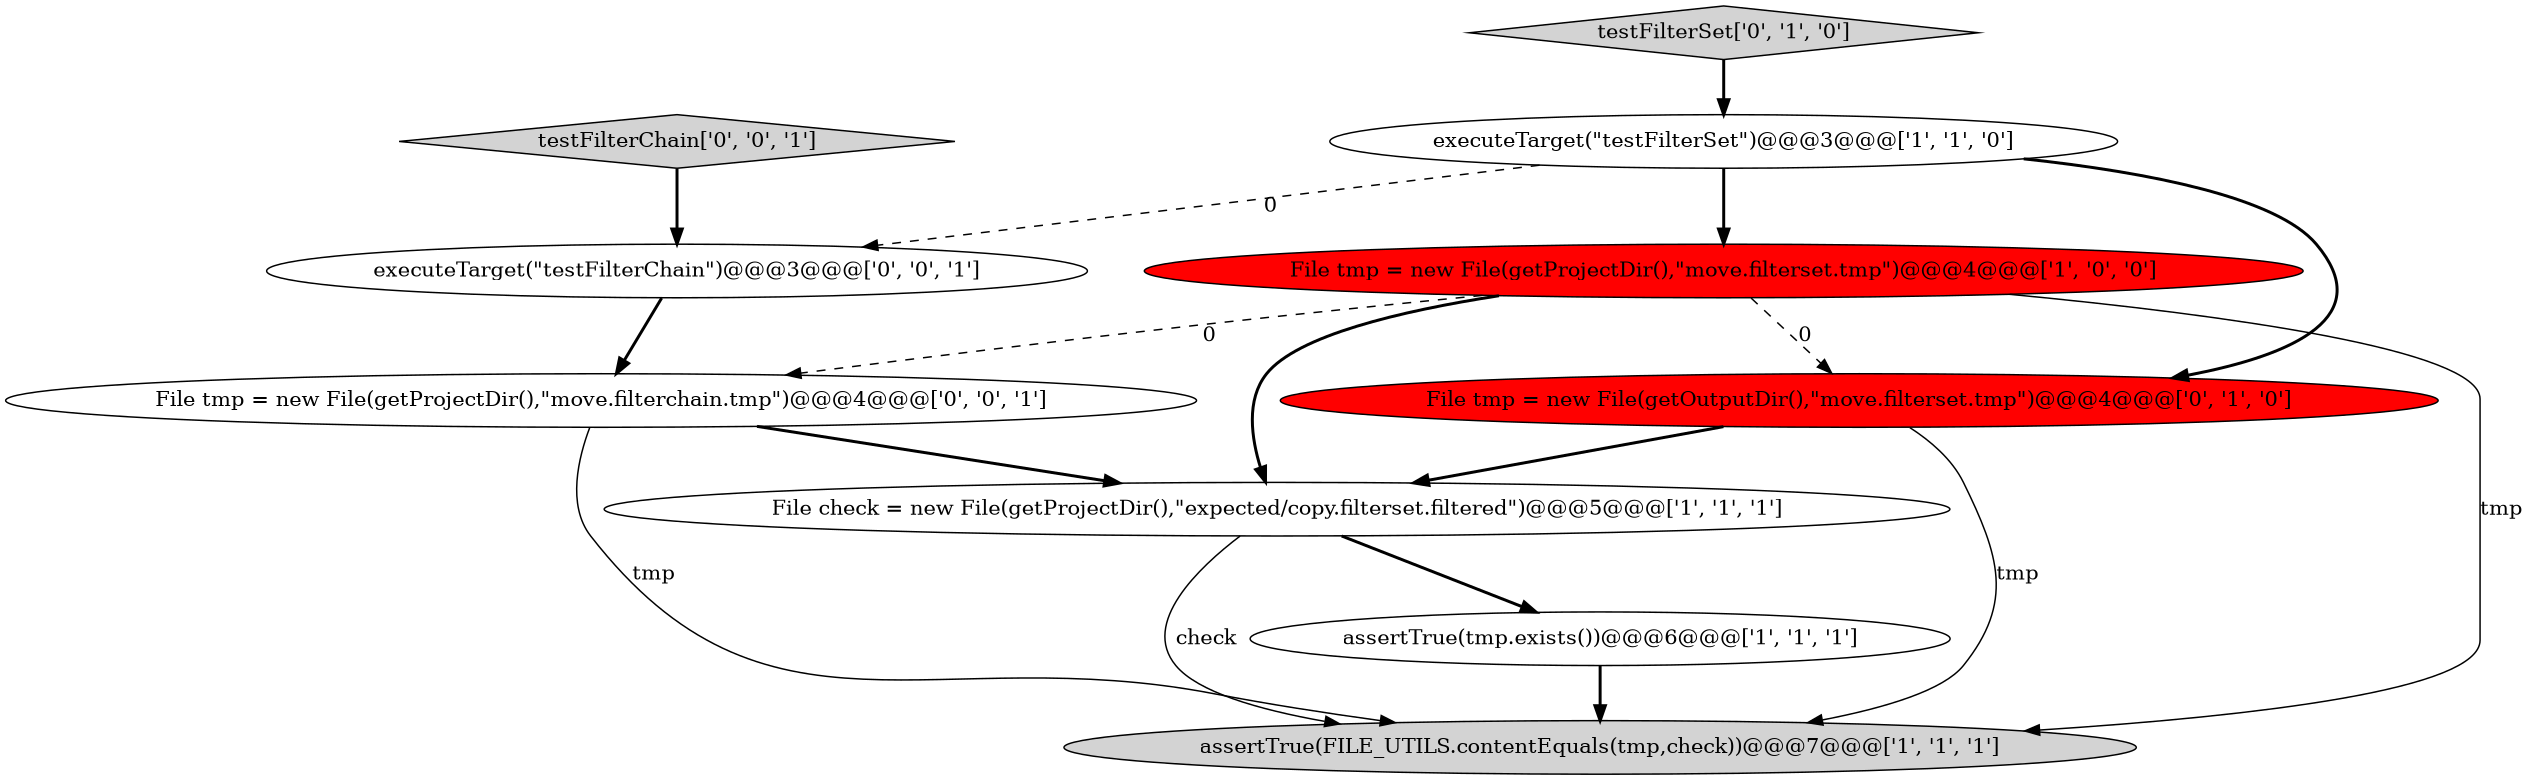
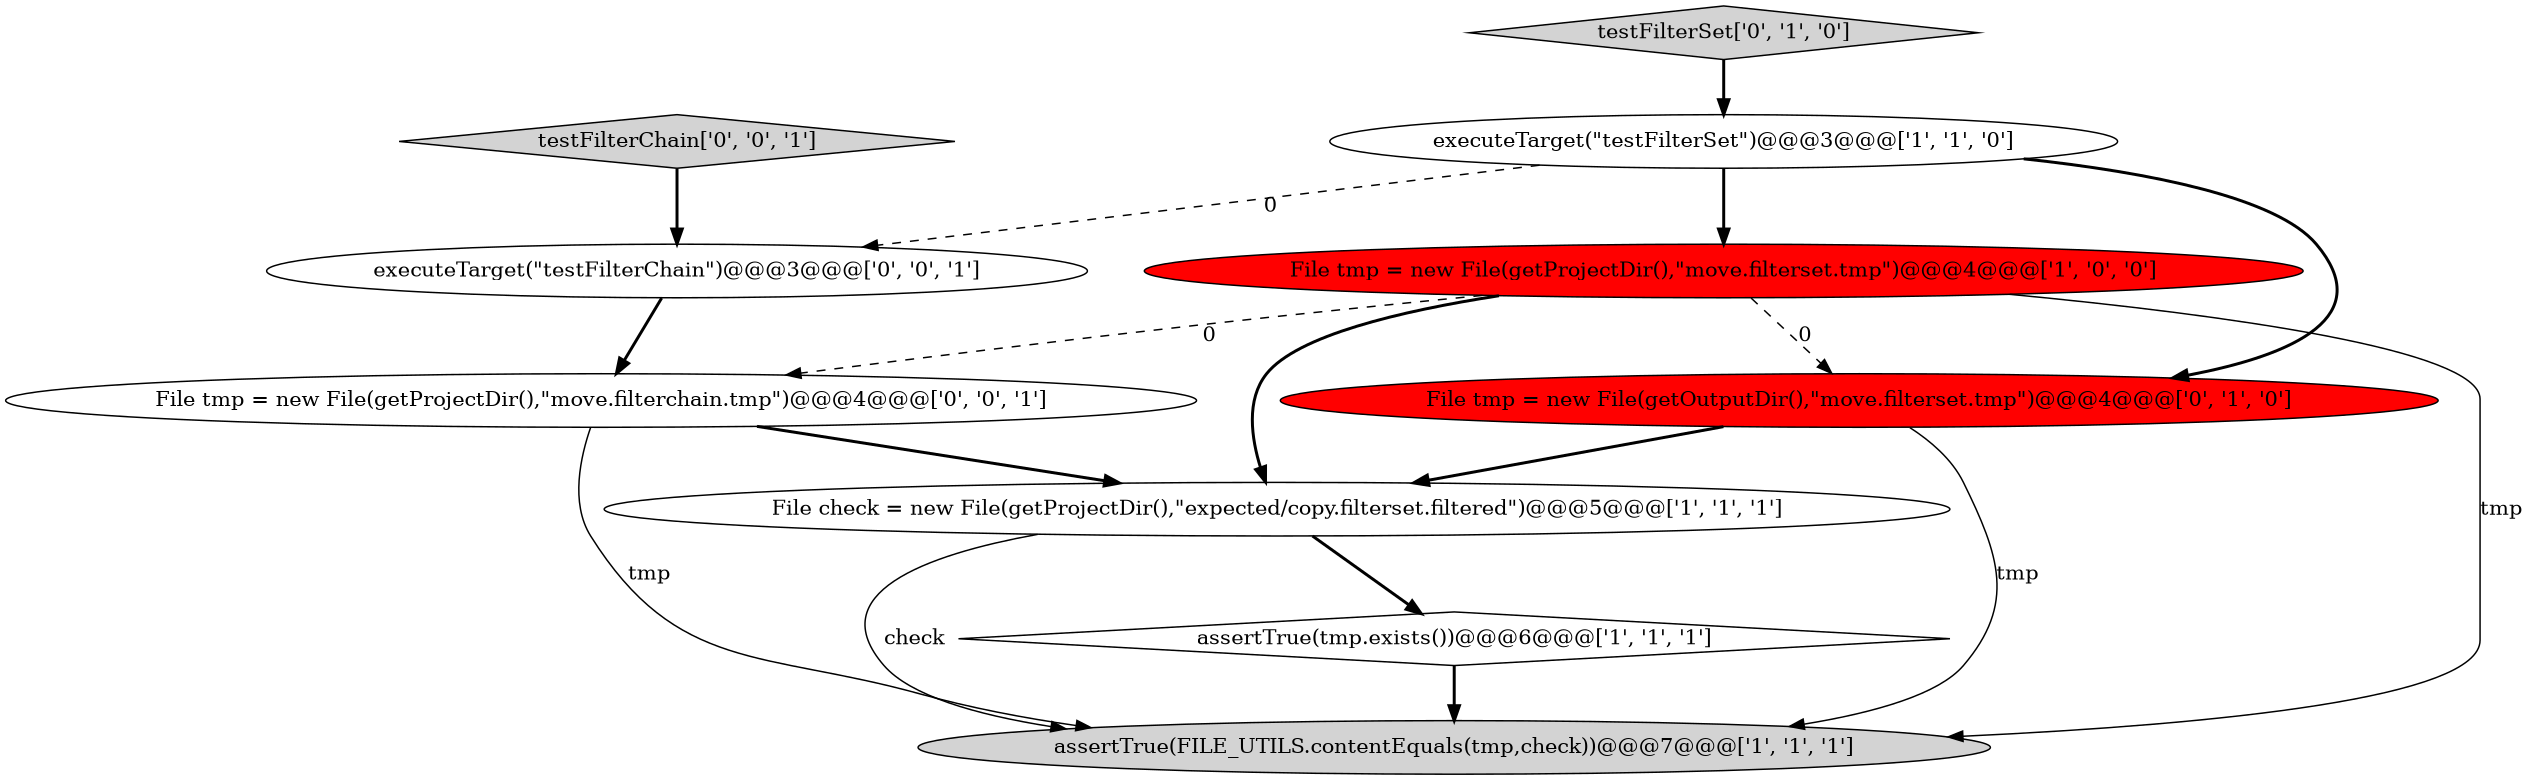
(1600, 639) -> (1454, 639)
